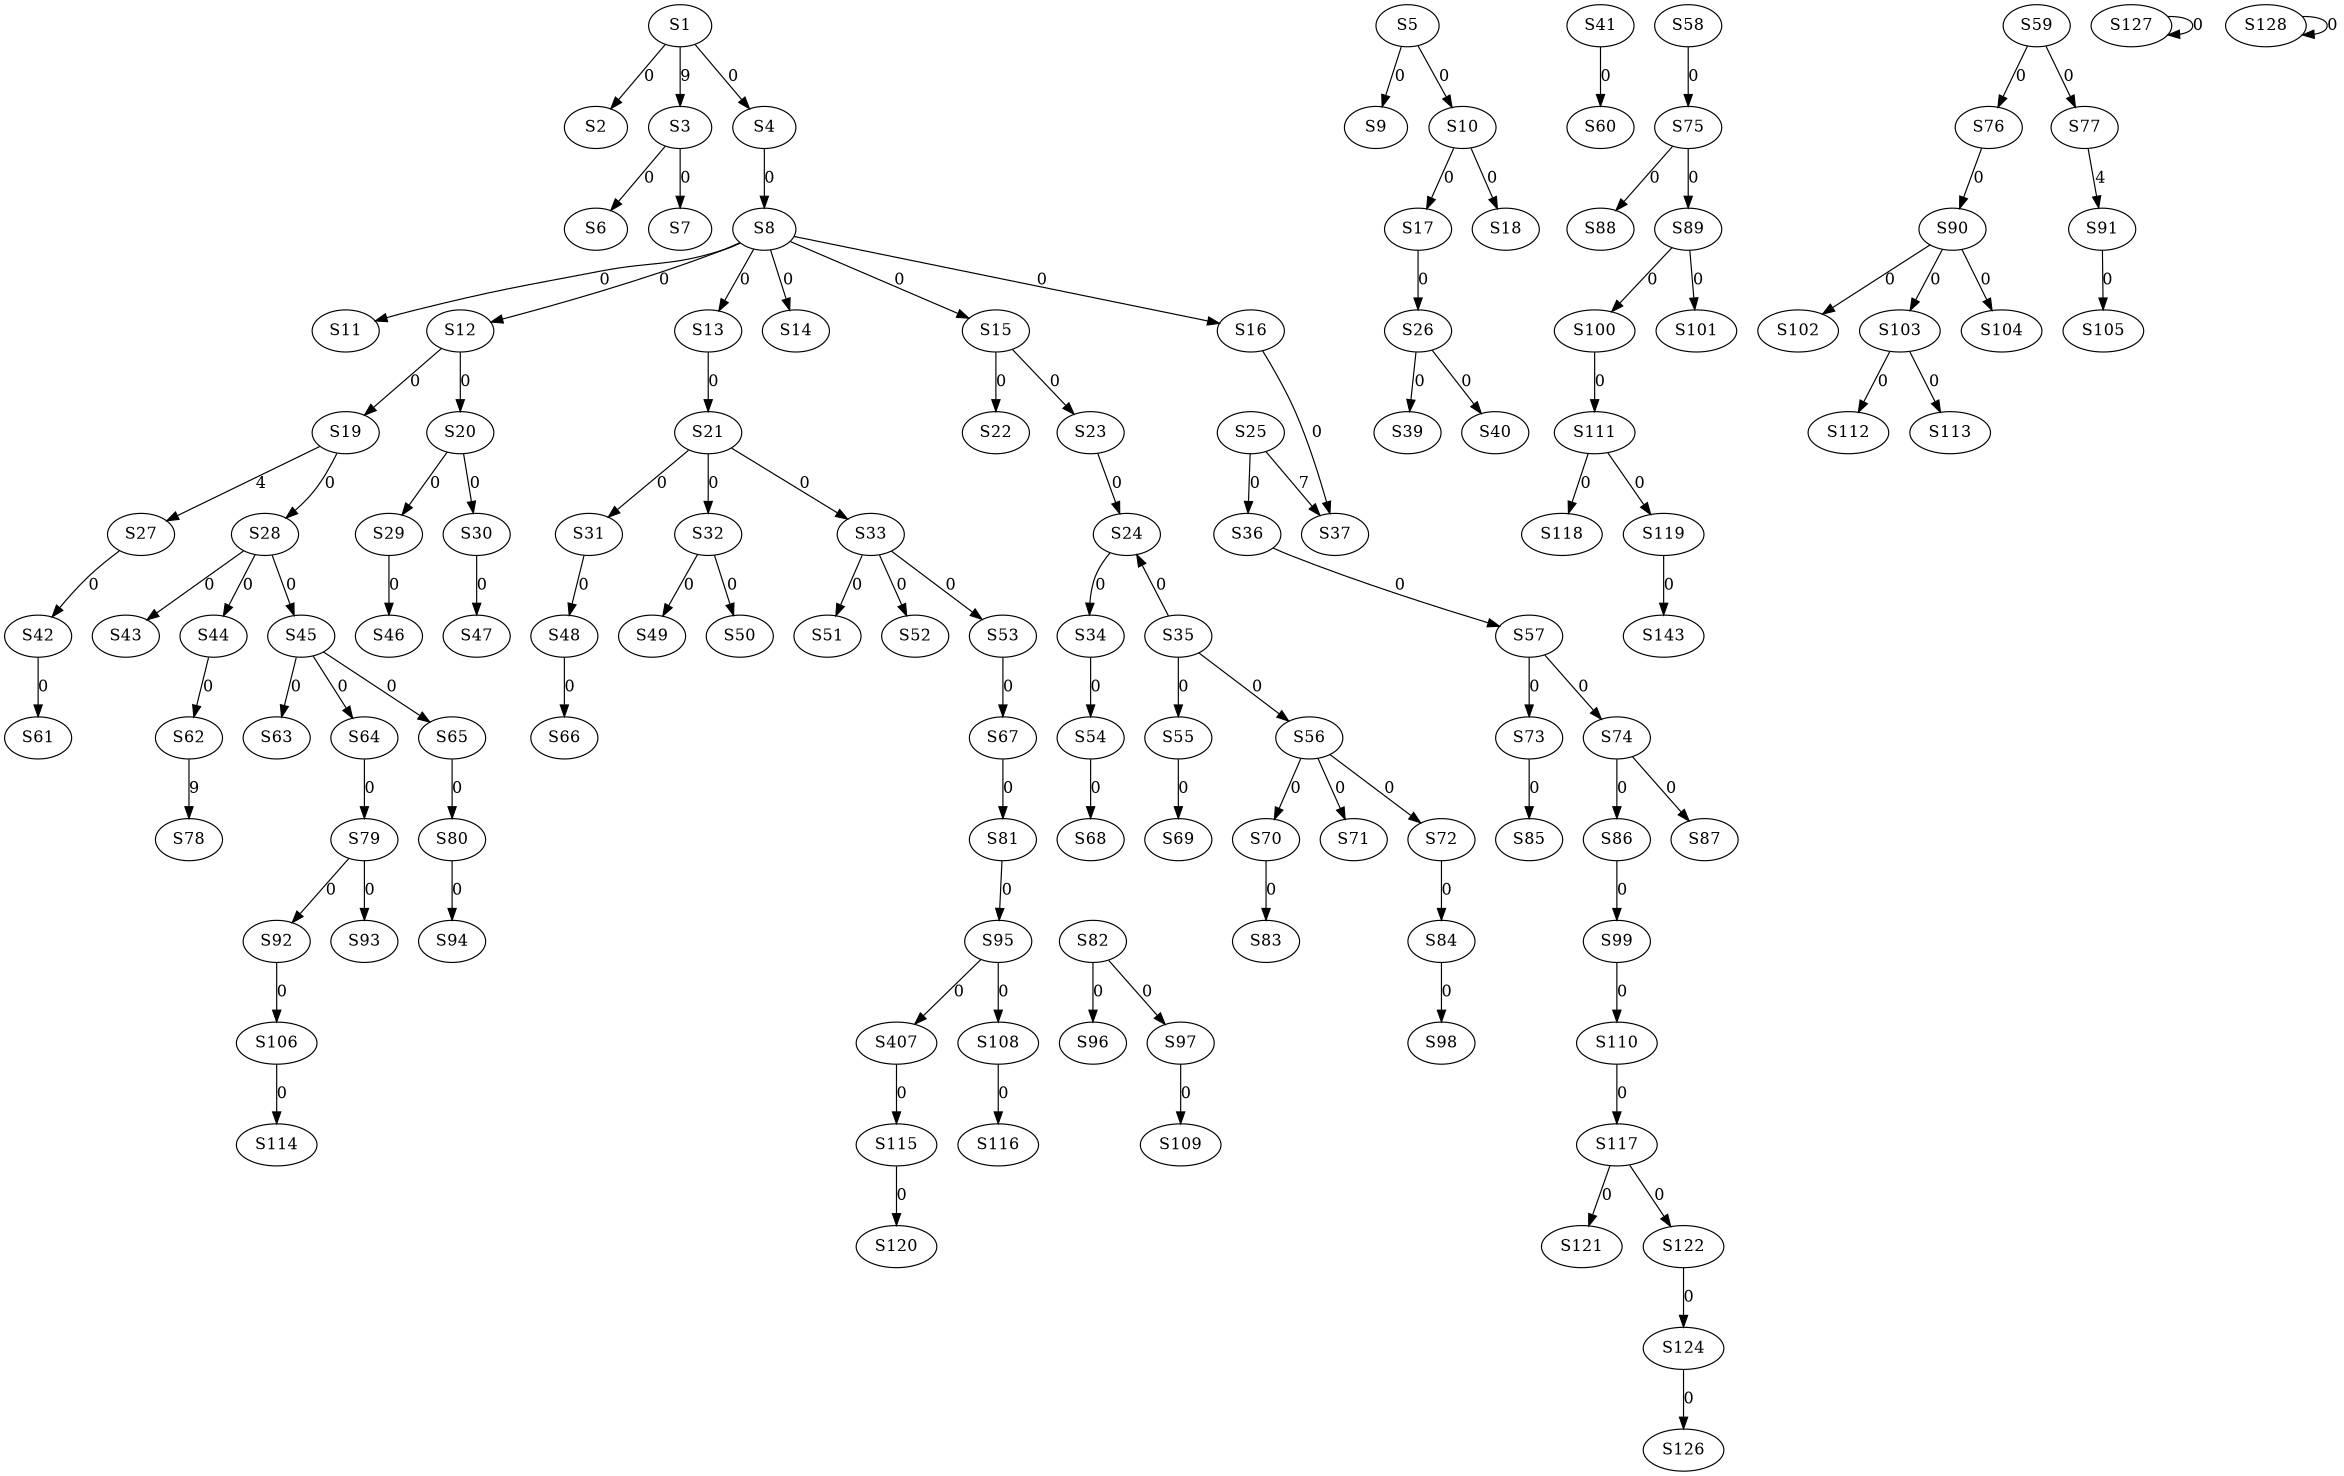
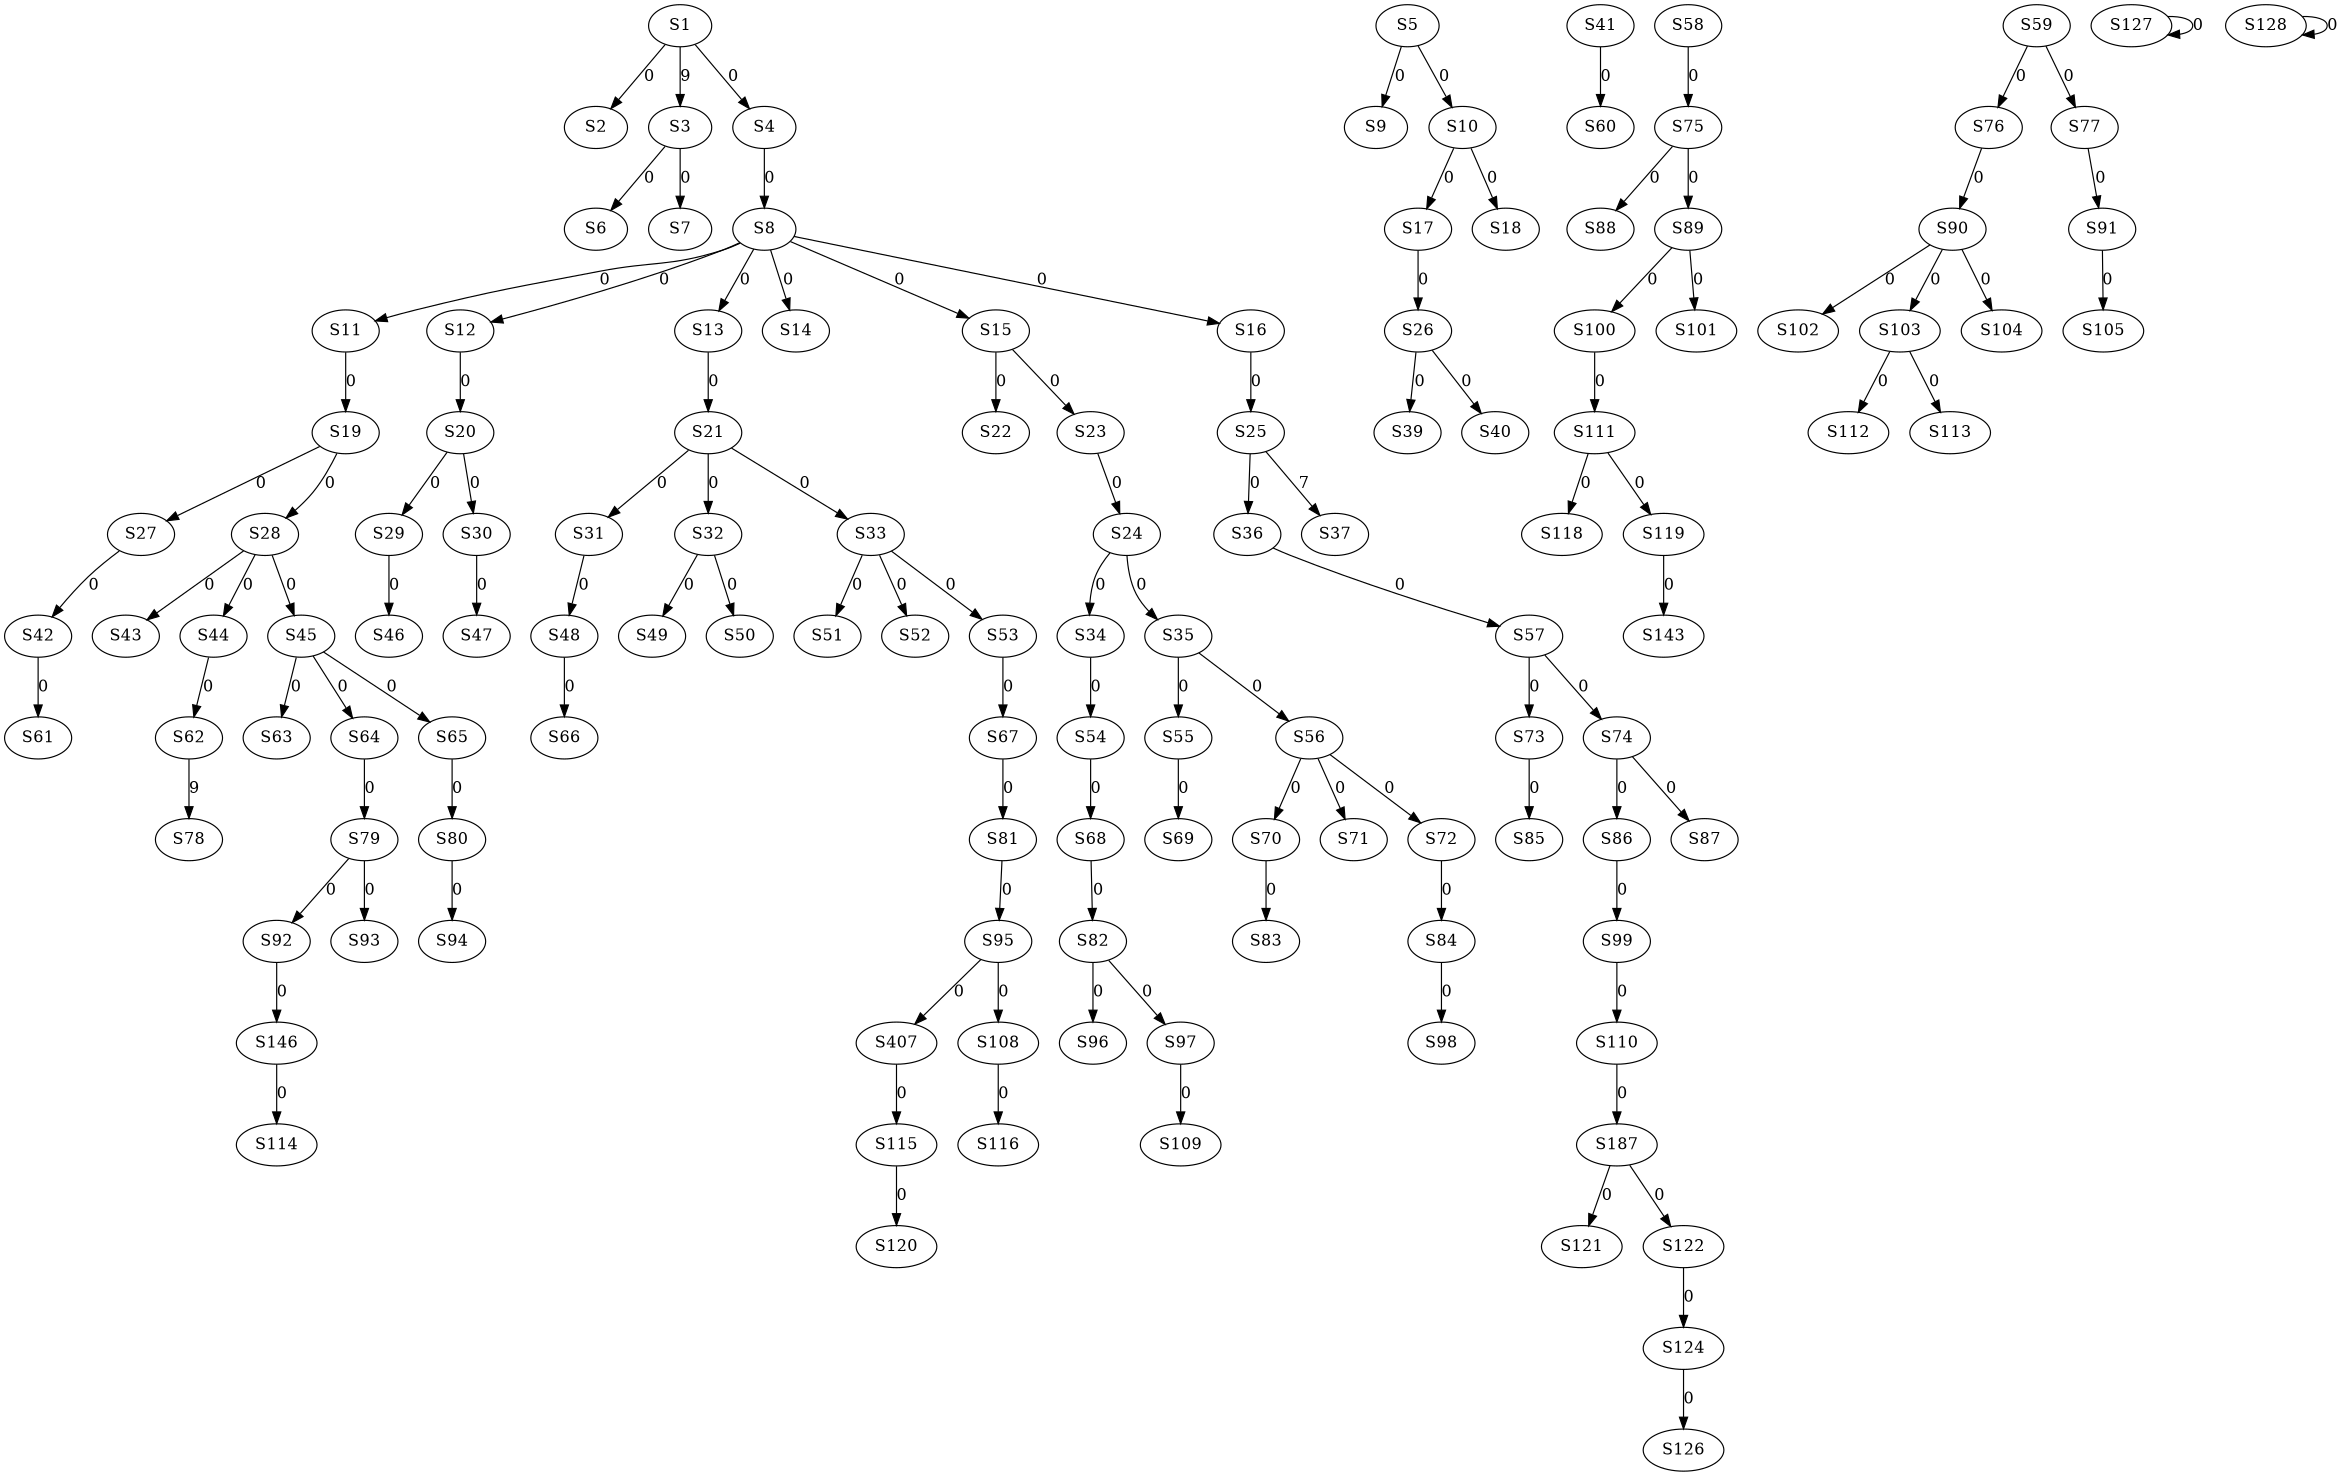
(2101, 178) -> (2101, 178)
(408, 378) -> (346, 376)
(1300, 424) -> (1251, 376)
(261, 484) -> (261, 484)
(1155, 591) -> (1133, 586)
none -> (1092, 885)
(277, 1043) -> (277, 1043)
(1617, 1145) -> (1617, 1145)
